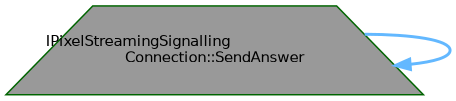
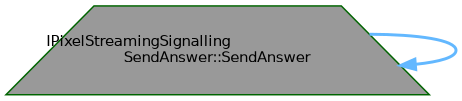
(215, 50) -> (218, 50)
